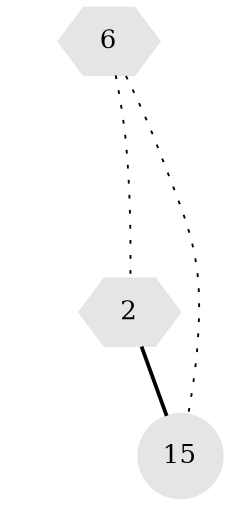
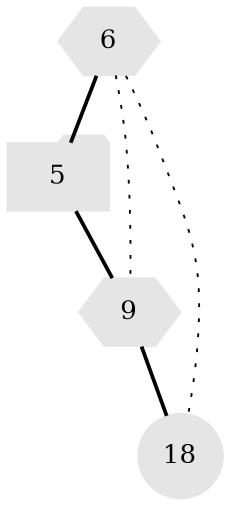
none -> (58, 177)
(130, 312) -> (130, 312)
(181, 456) -> (181, 456)
